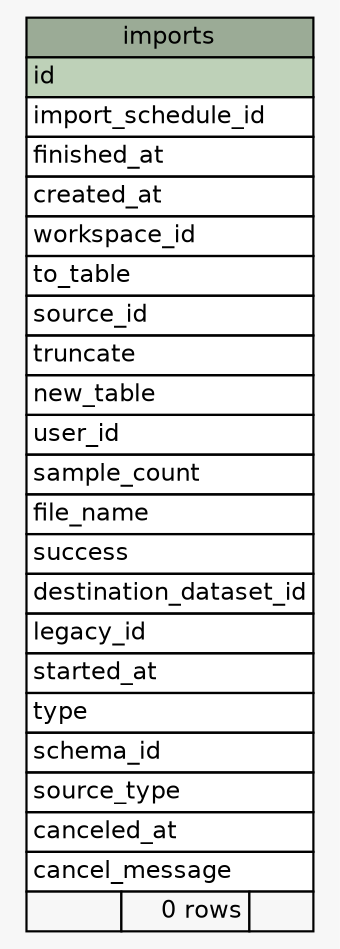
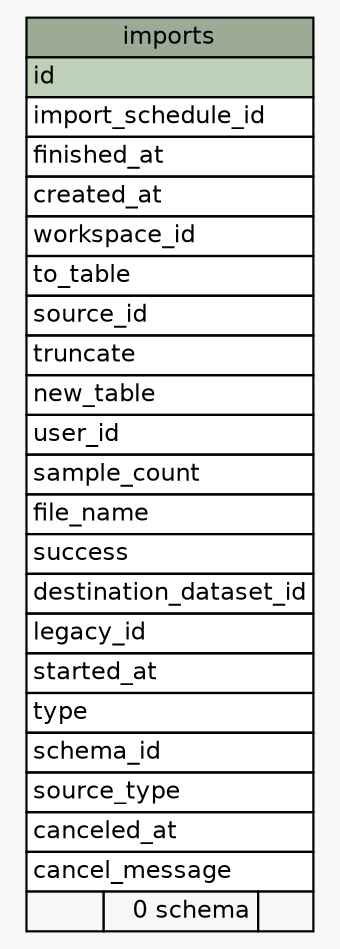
(202, 910) -> (192, 910)
